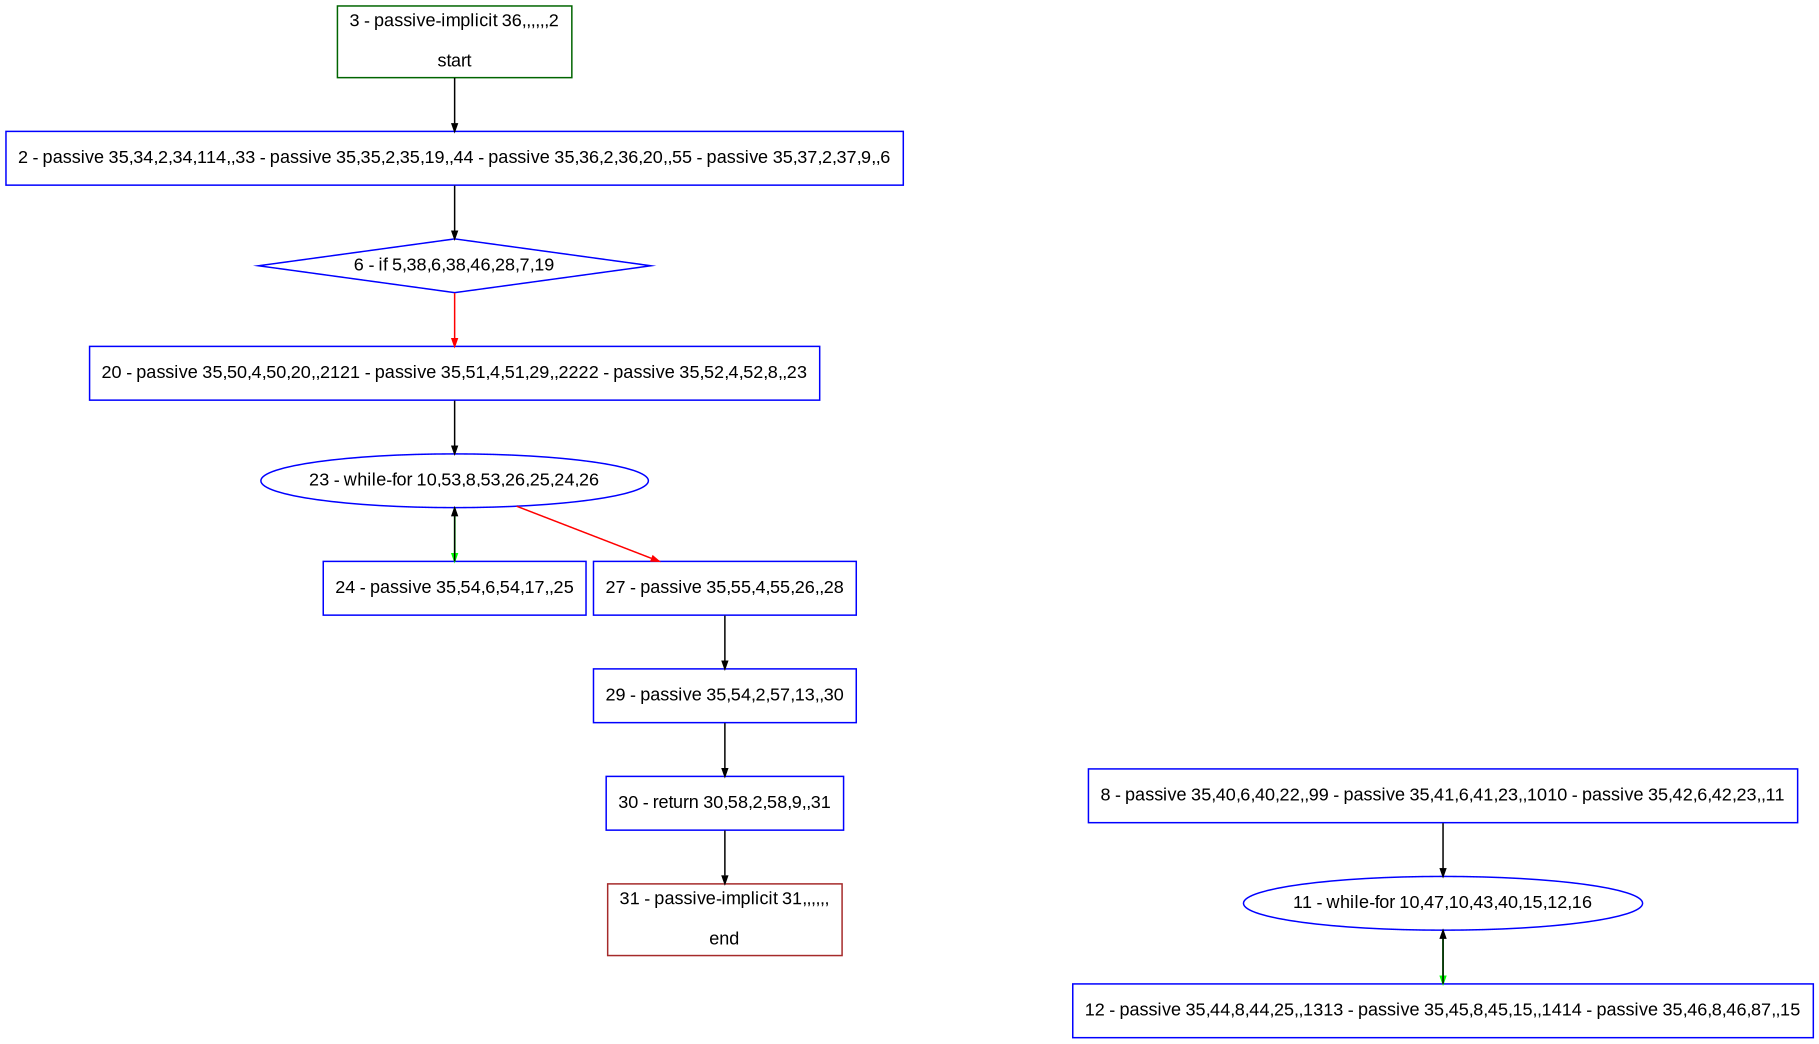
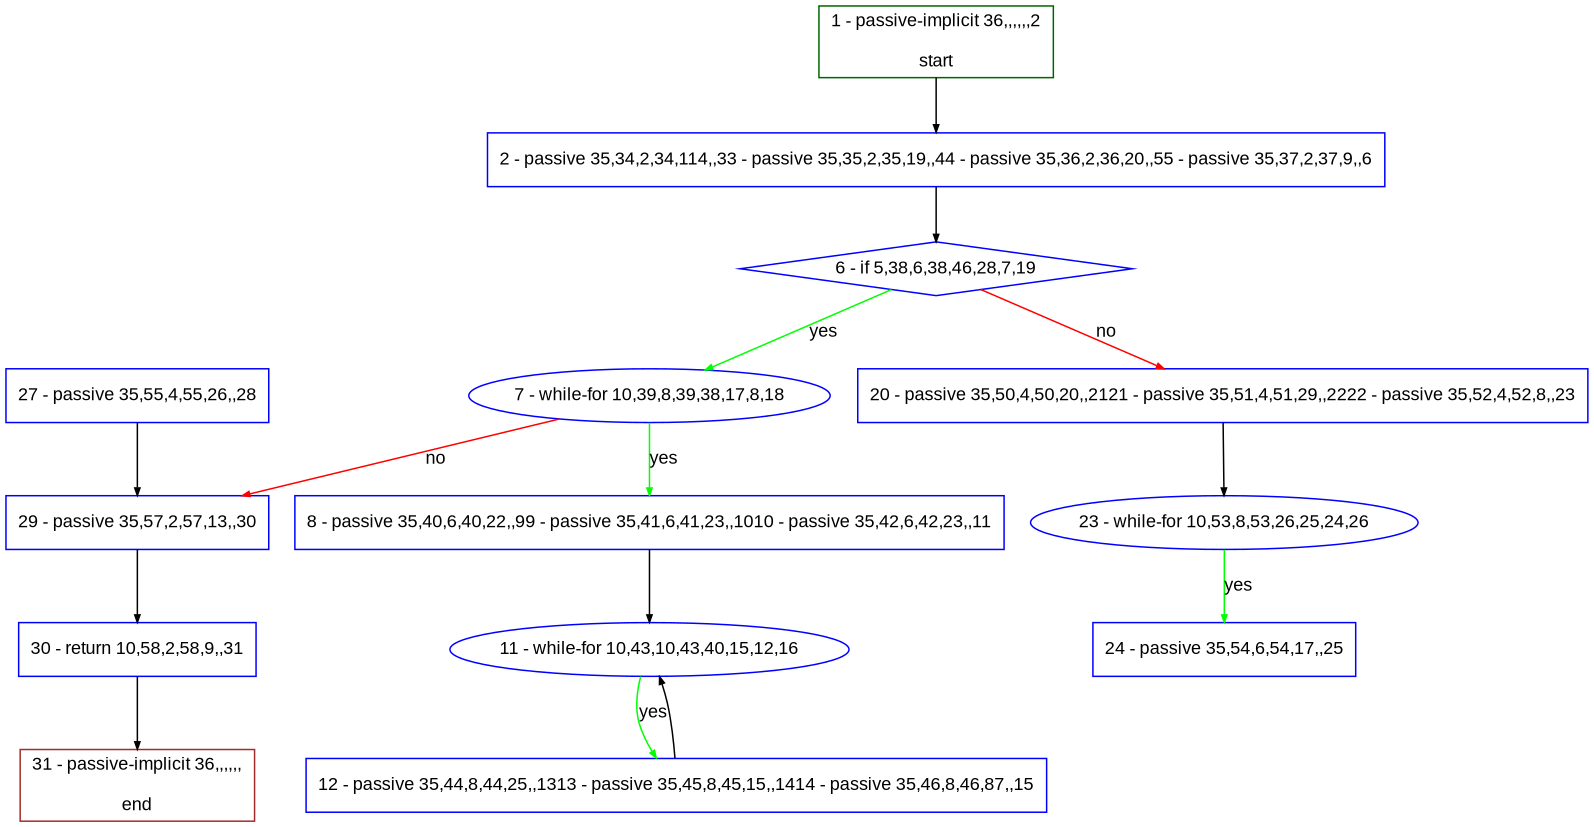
(455, 42) -> (936, 42)
none -> (649, 396)
(584, 532) -> none
(455, 538) -> none
(725, 696) -> (137, 523)
(725, 803) -> (137, 649)
(1443, 903) -> (649, 649)
(725, 920) -> (137, 785)
